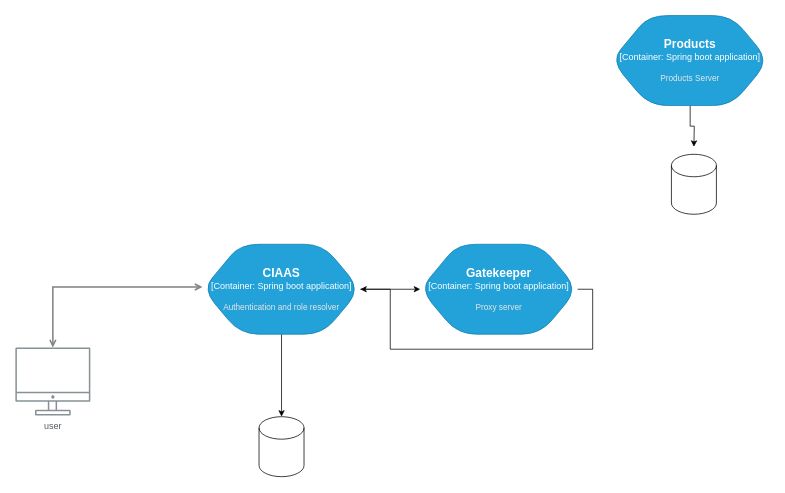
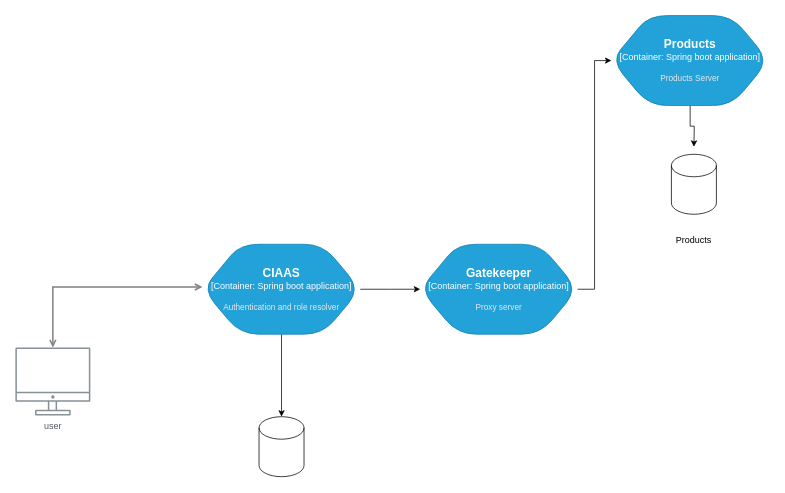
none -> (694, 240)
(495, 349) -> (595, 171)
